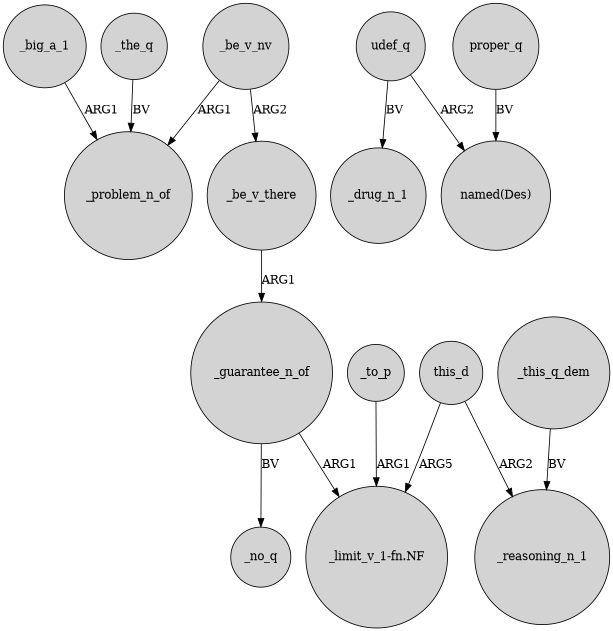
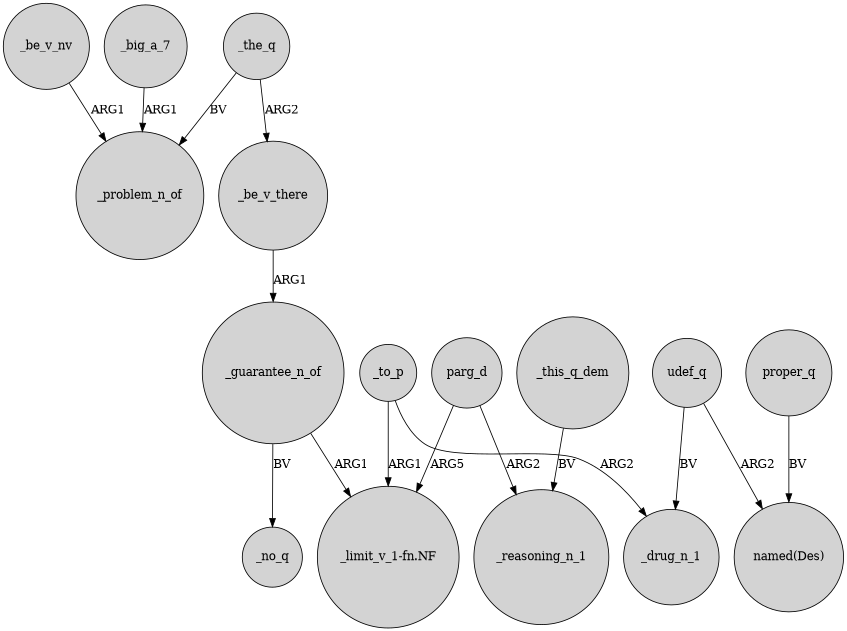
(45, 46) -> (146, 46)
(253, 111) -> (263, 106)
(451, 373) -> (467, 373)
none -> (515, 454)
